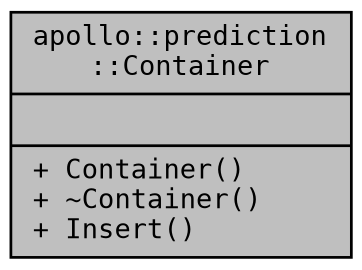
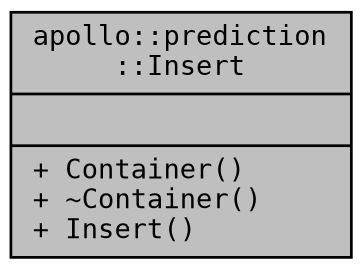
(181, 67) -> (181, 67)
